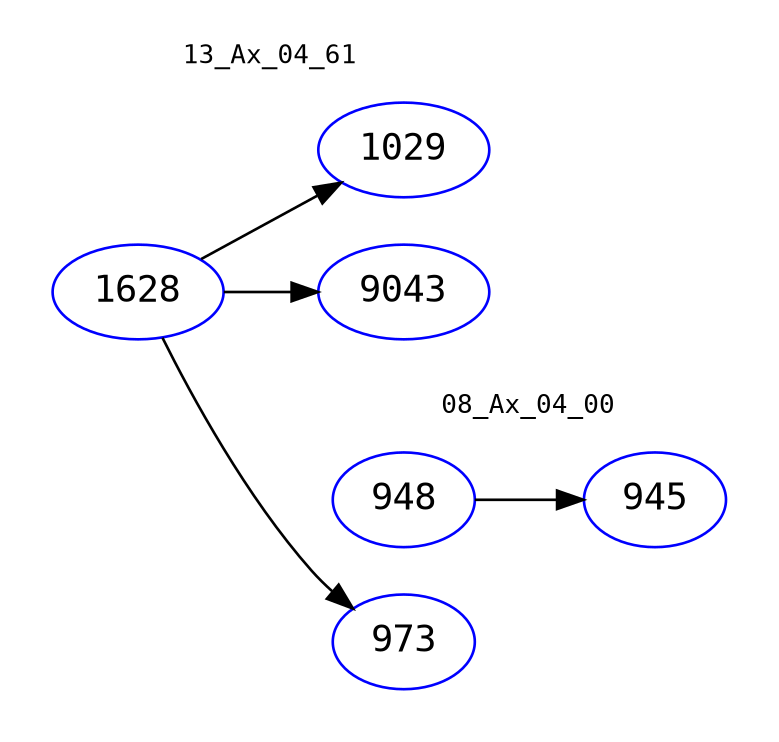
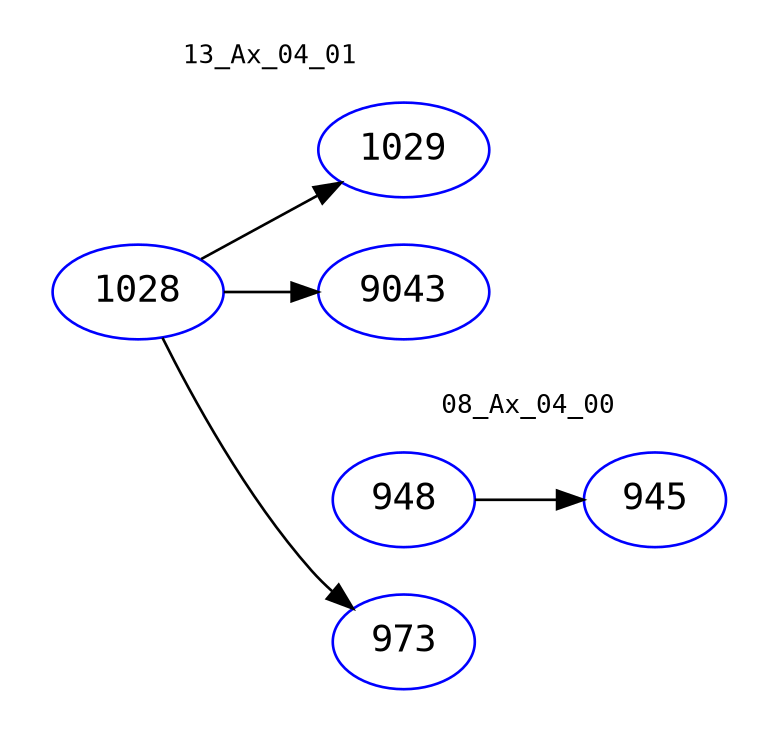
(271, 57) -> (271, 57)
(138, 292) -> (138, 292)
